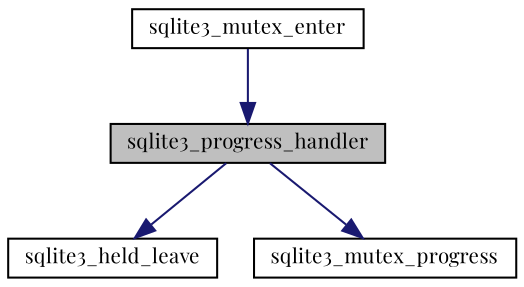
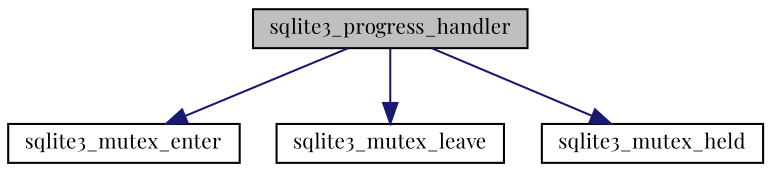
(248, 76) -> (267, 82)
(113, 258) -> (390, 143)
(385, 258) -> (652, 143)
